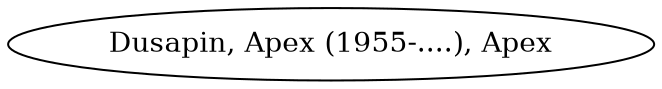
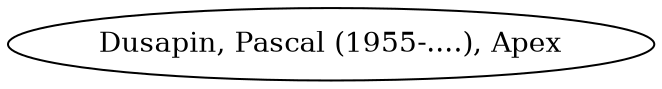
(331, 44) -> (331, 44)
